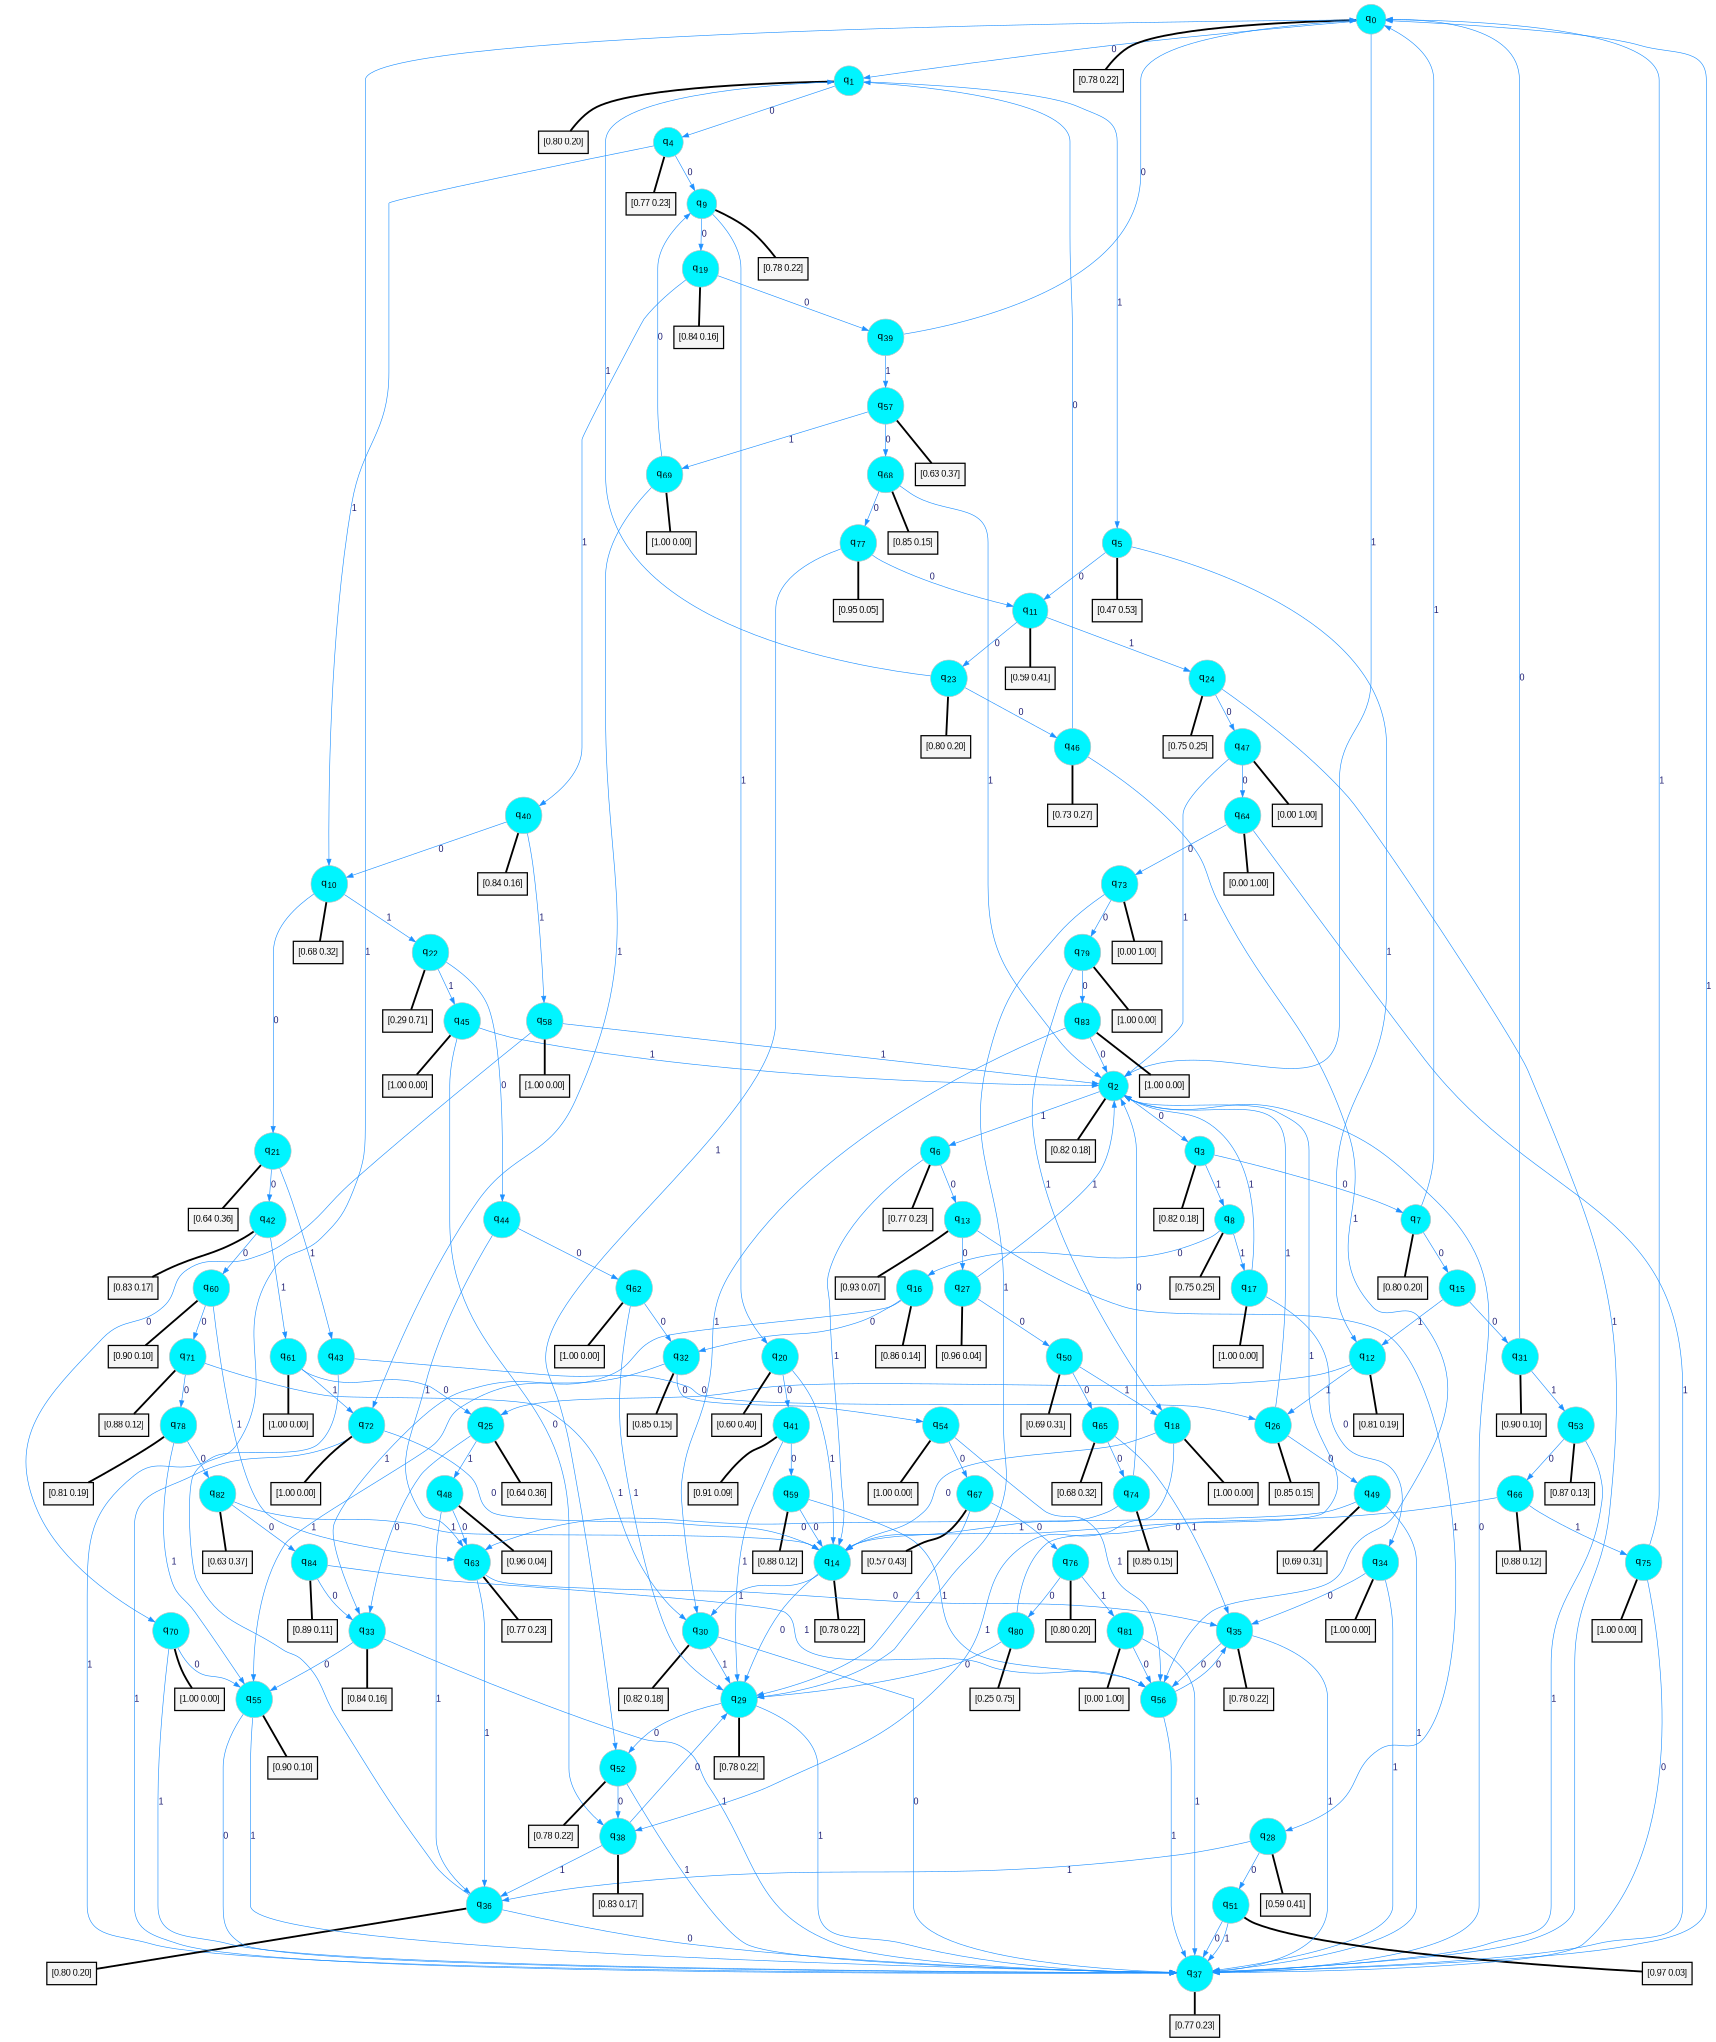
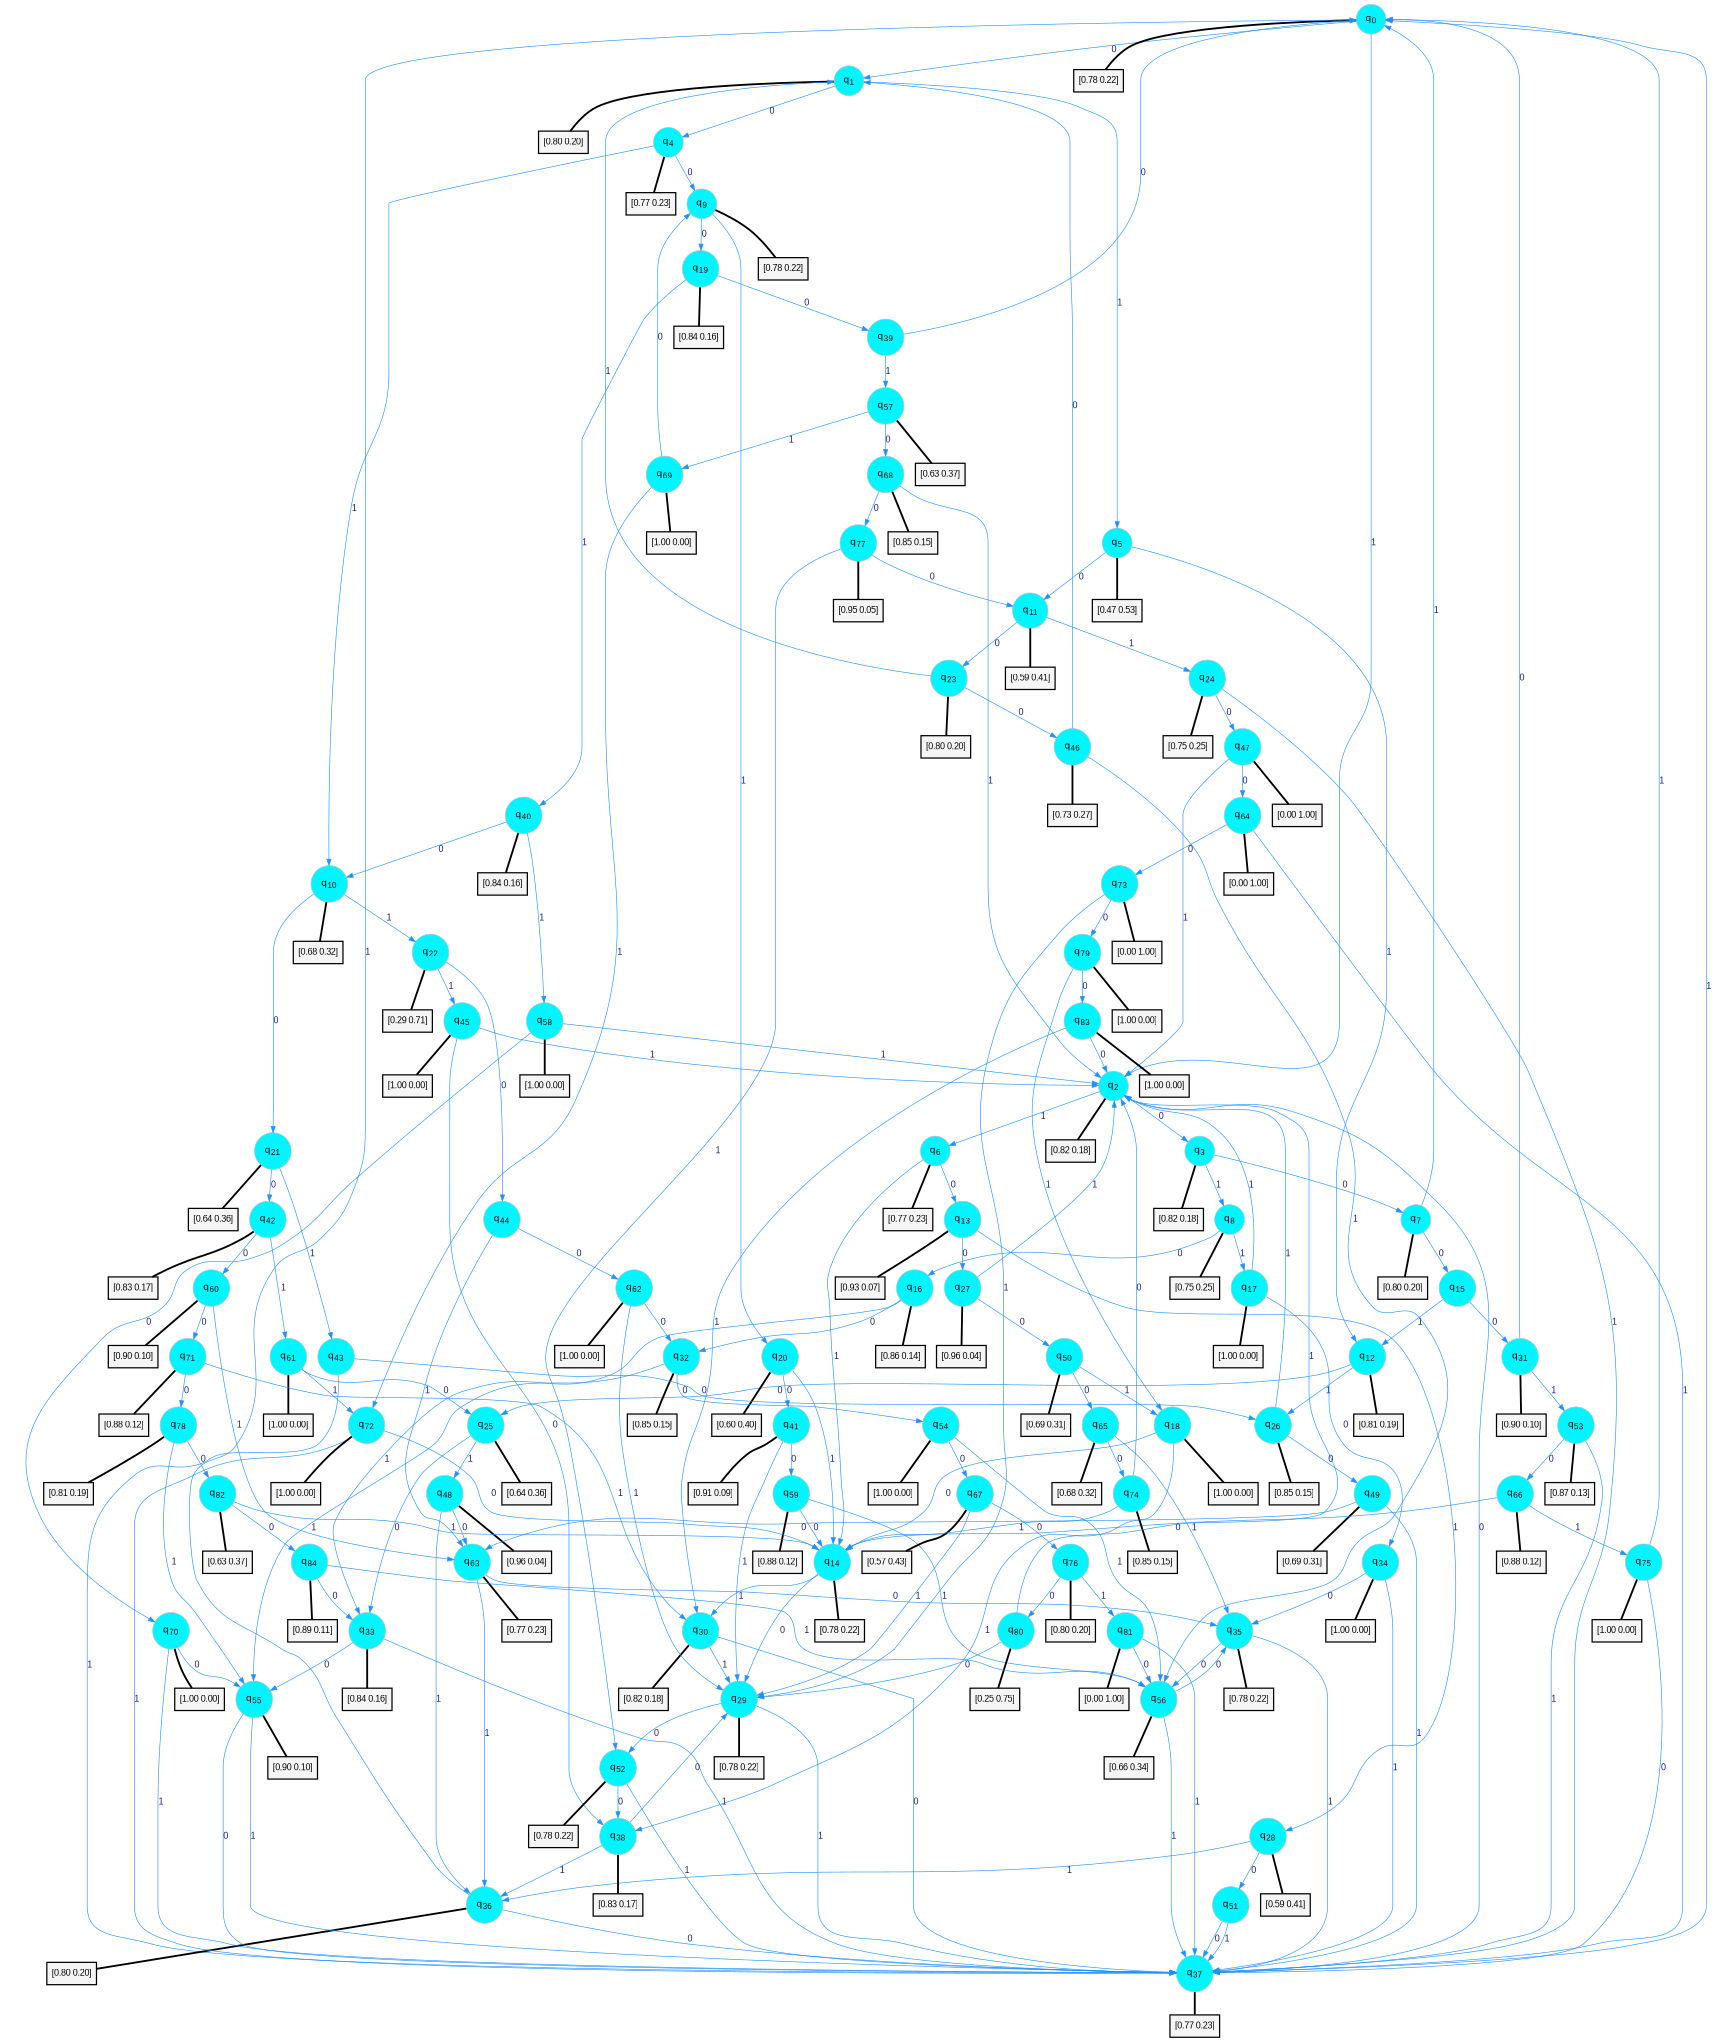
none -> (1129, 1768)
(1667, 1974) -> none
